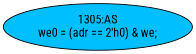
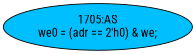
(98, 27) -> (98, 27)
